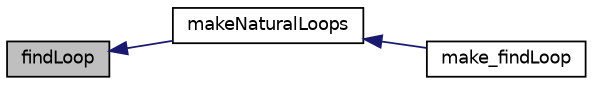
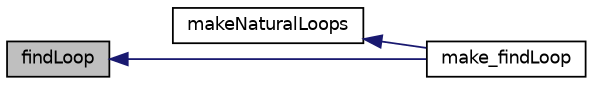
(150, 44) -> (277, 59)
